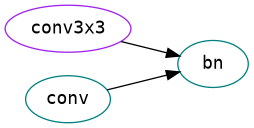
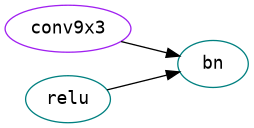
(68, 29) -> (68, 29)
(68, 99) -> (68, 99)
